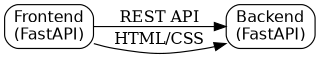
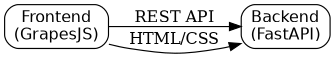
(49, 27) -> (57, 27)
